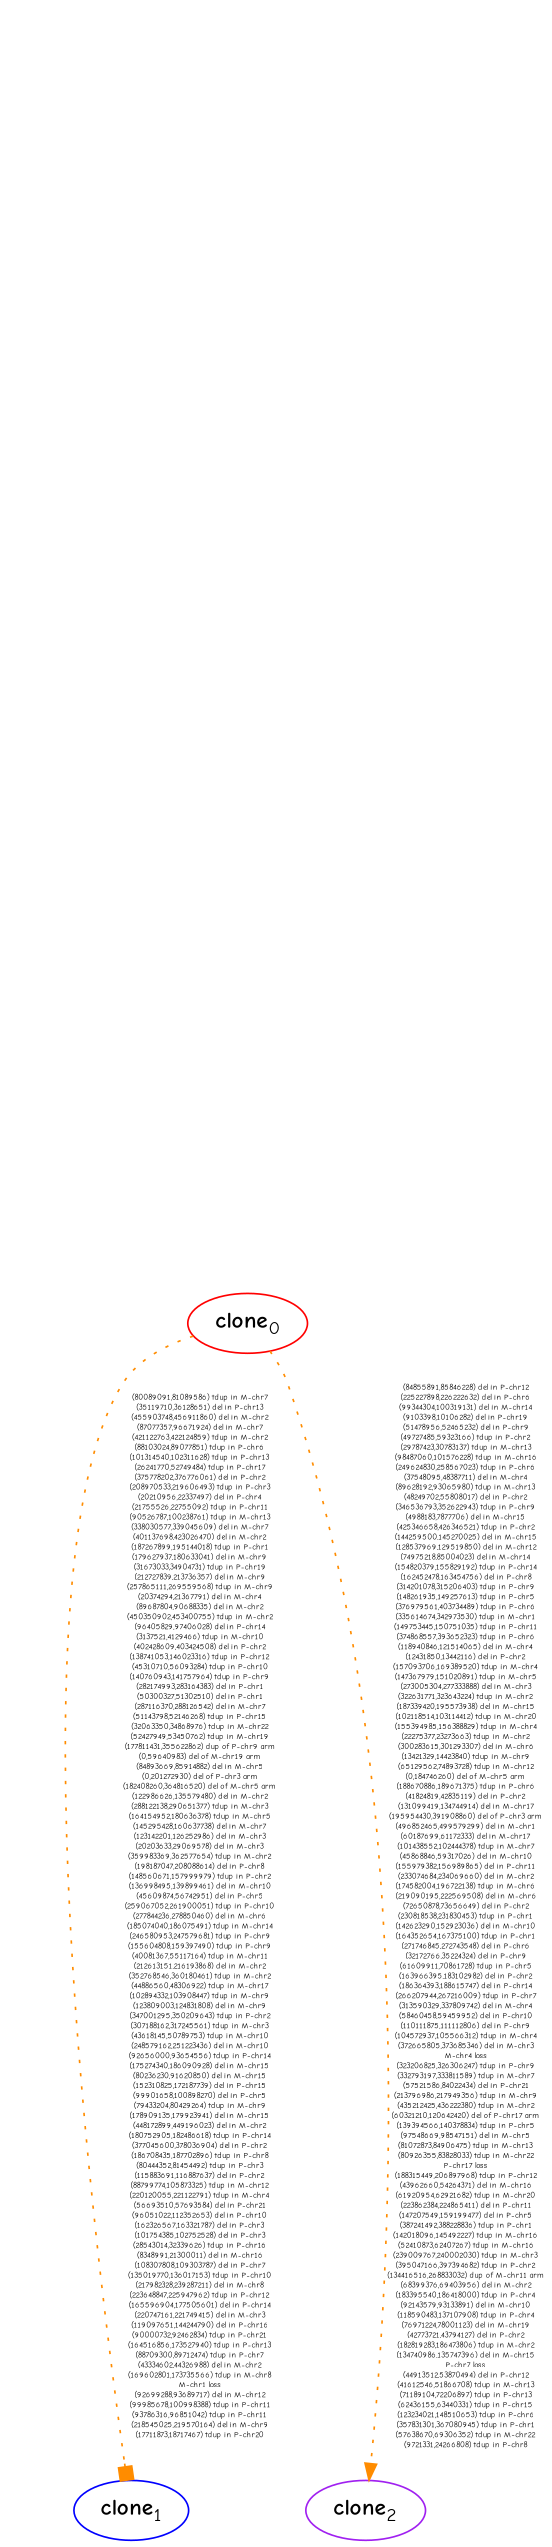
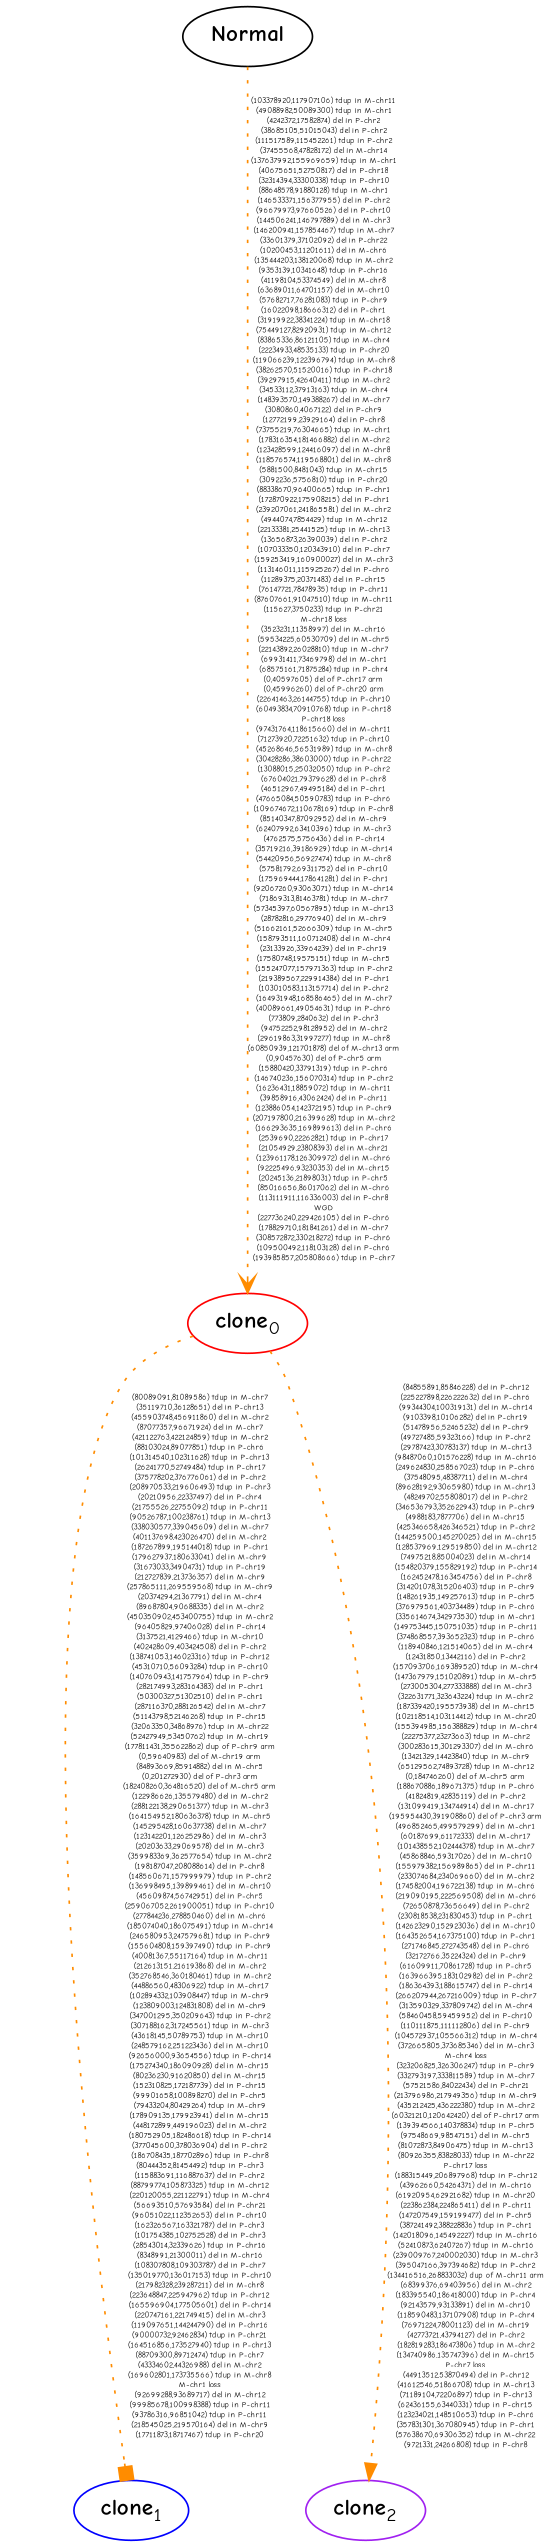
none -> (248, 37)
